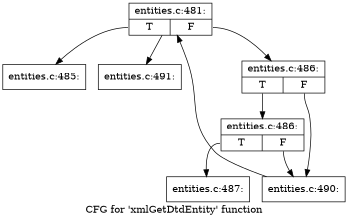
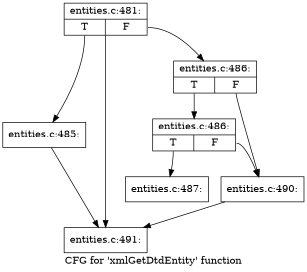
(199, 127) -> (188, 214)
none -> (73, 184)
